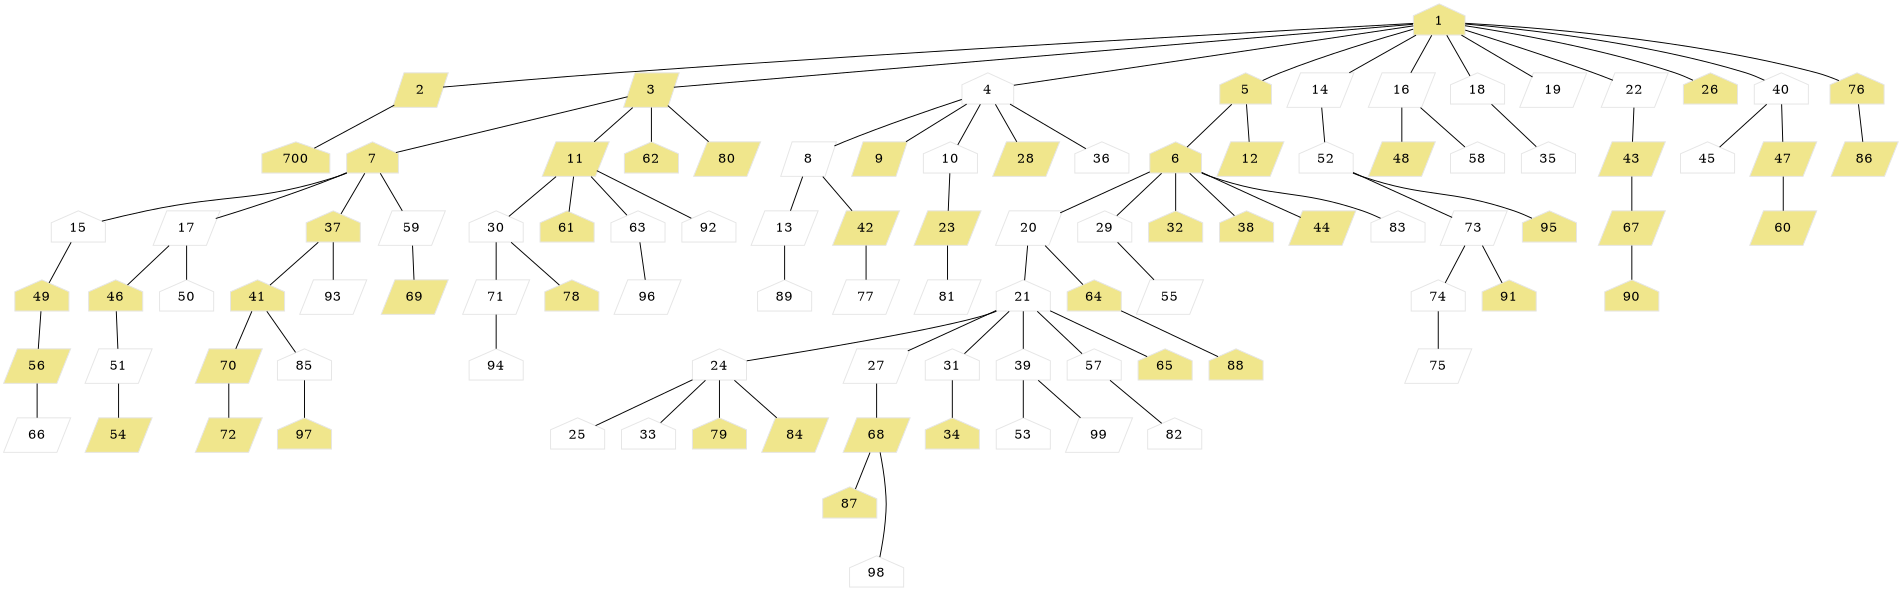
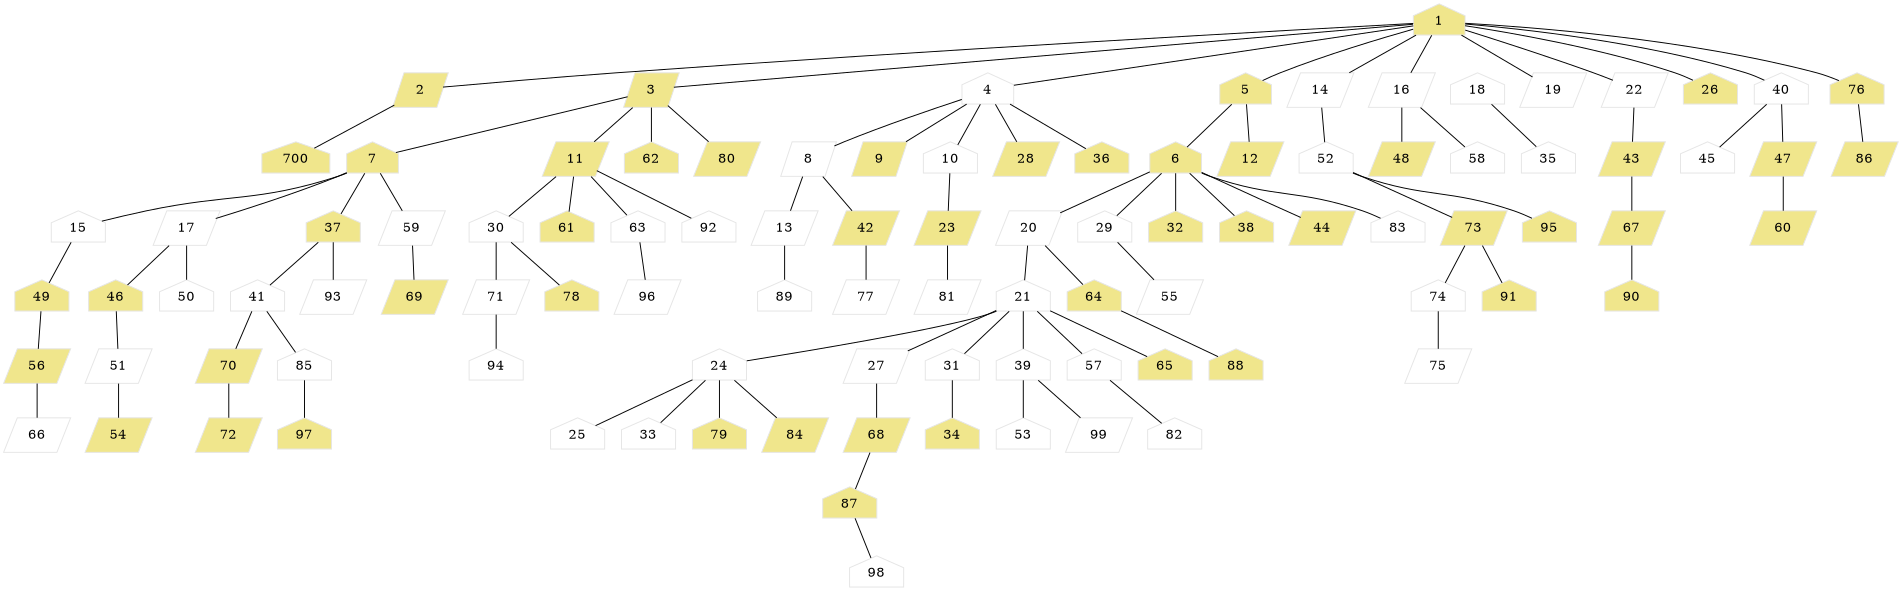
(1458, 56) -> none
(1102, 159) -> (1102, 159)
(1474, 228) -> (1474, 228)
(258, 297) -> (258, 297)
(886, 505) -> (863, 538)
